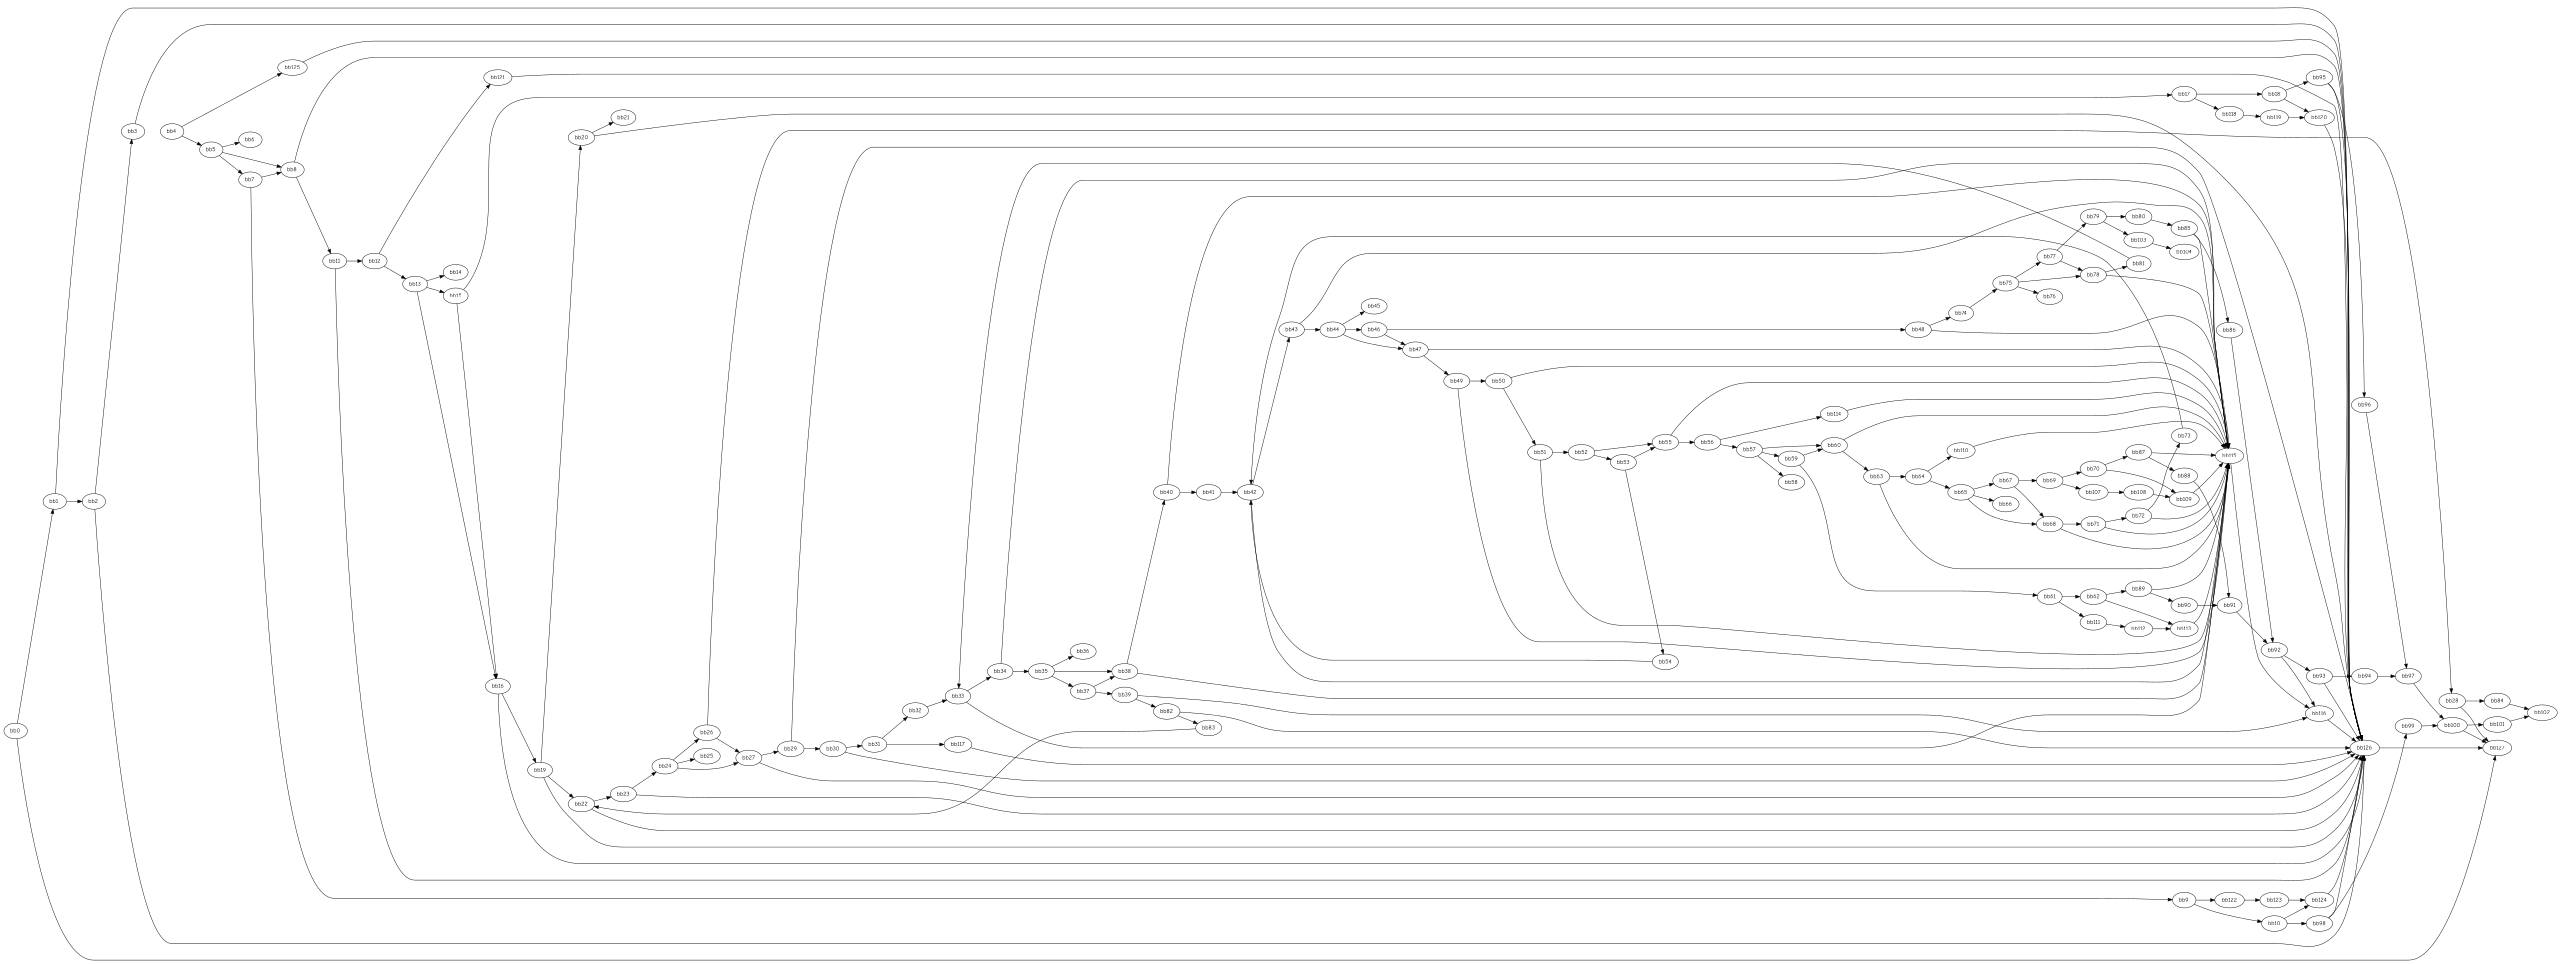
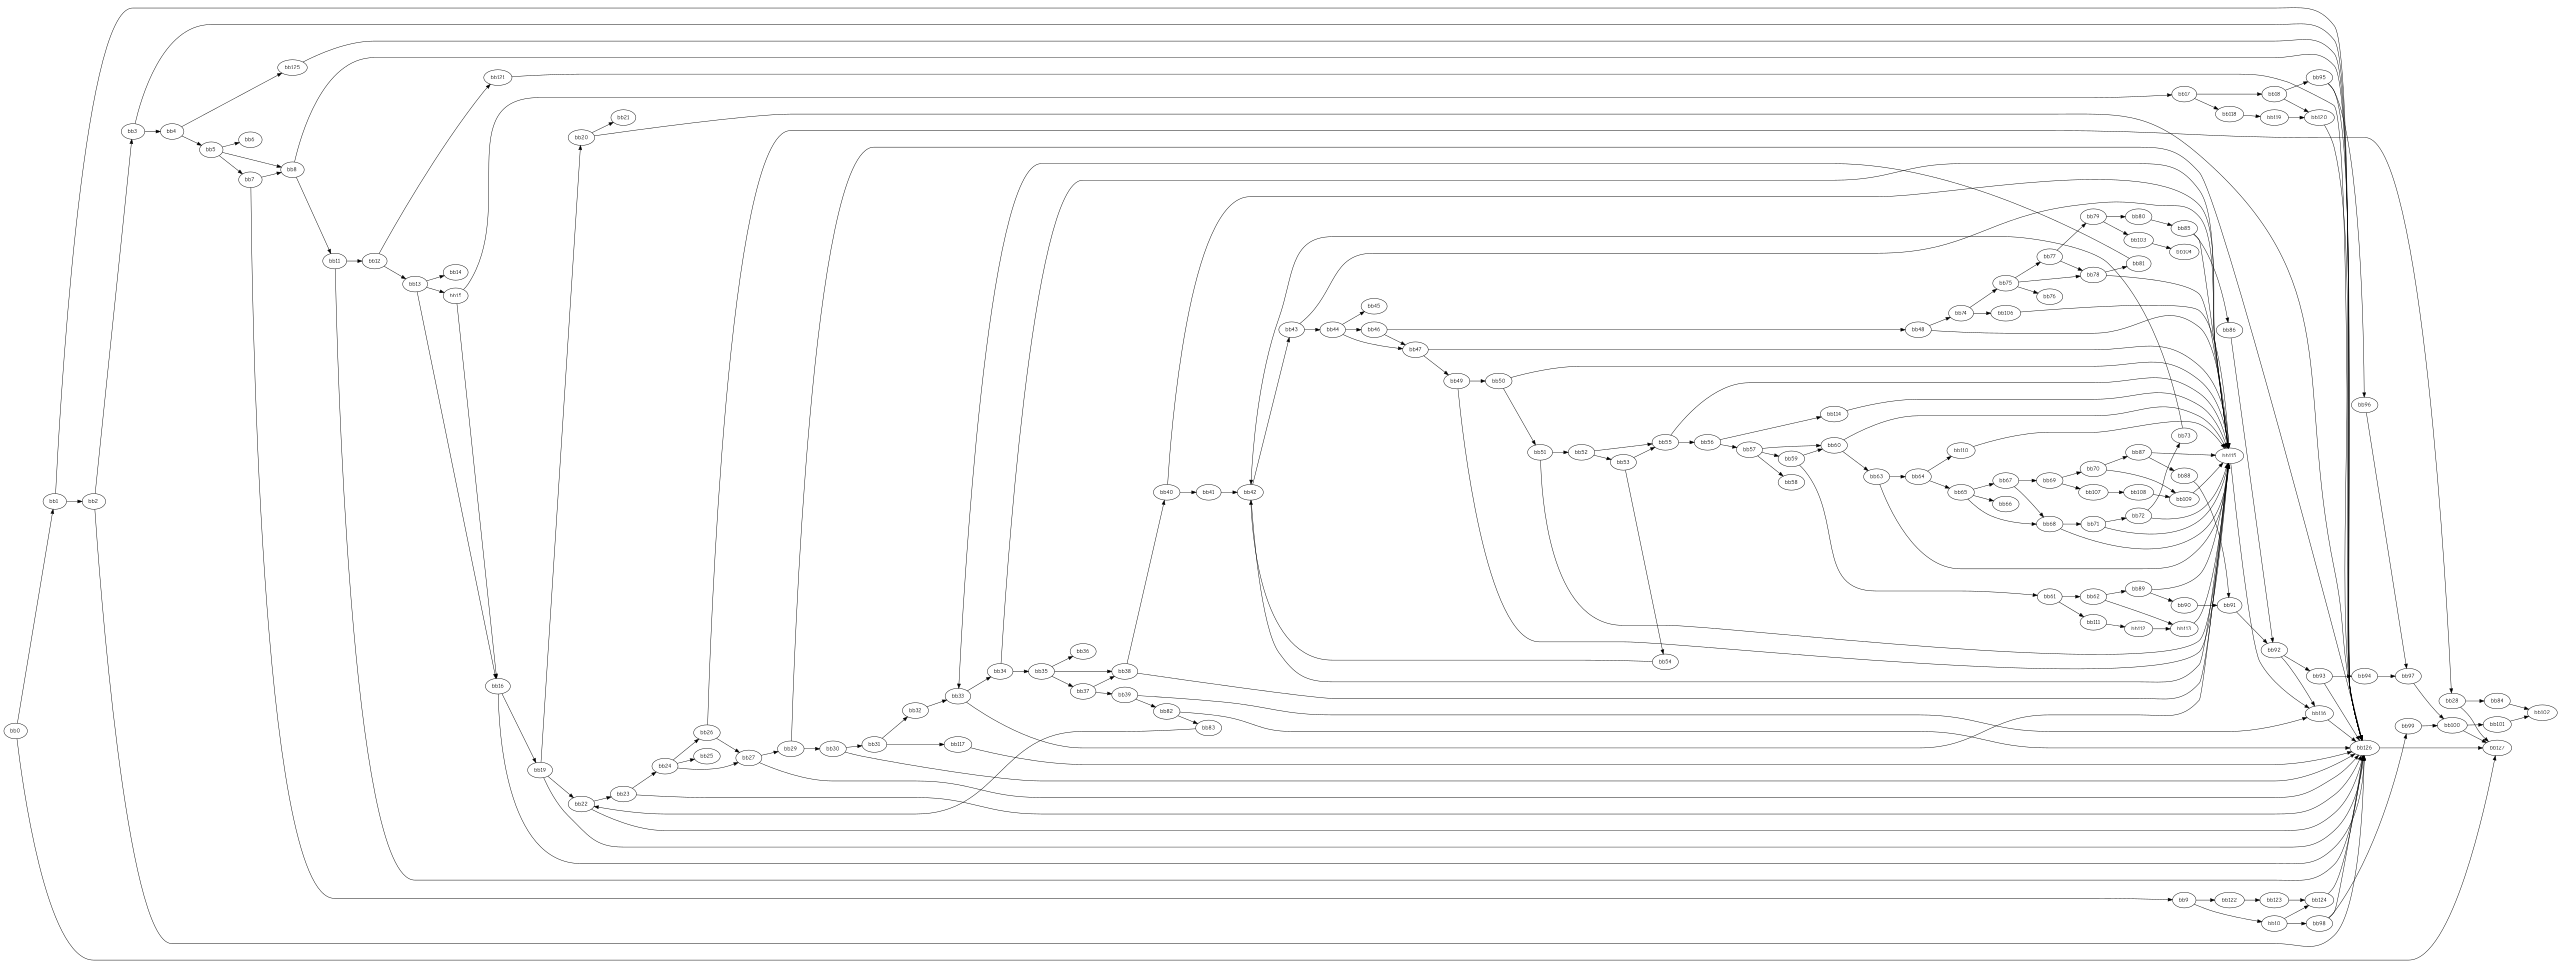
none -> (150, 132)
none -> (2006, 313)
